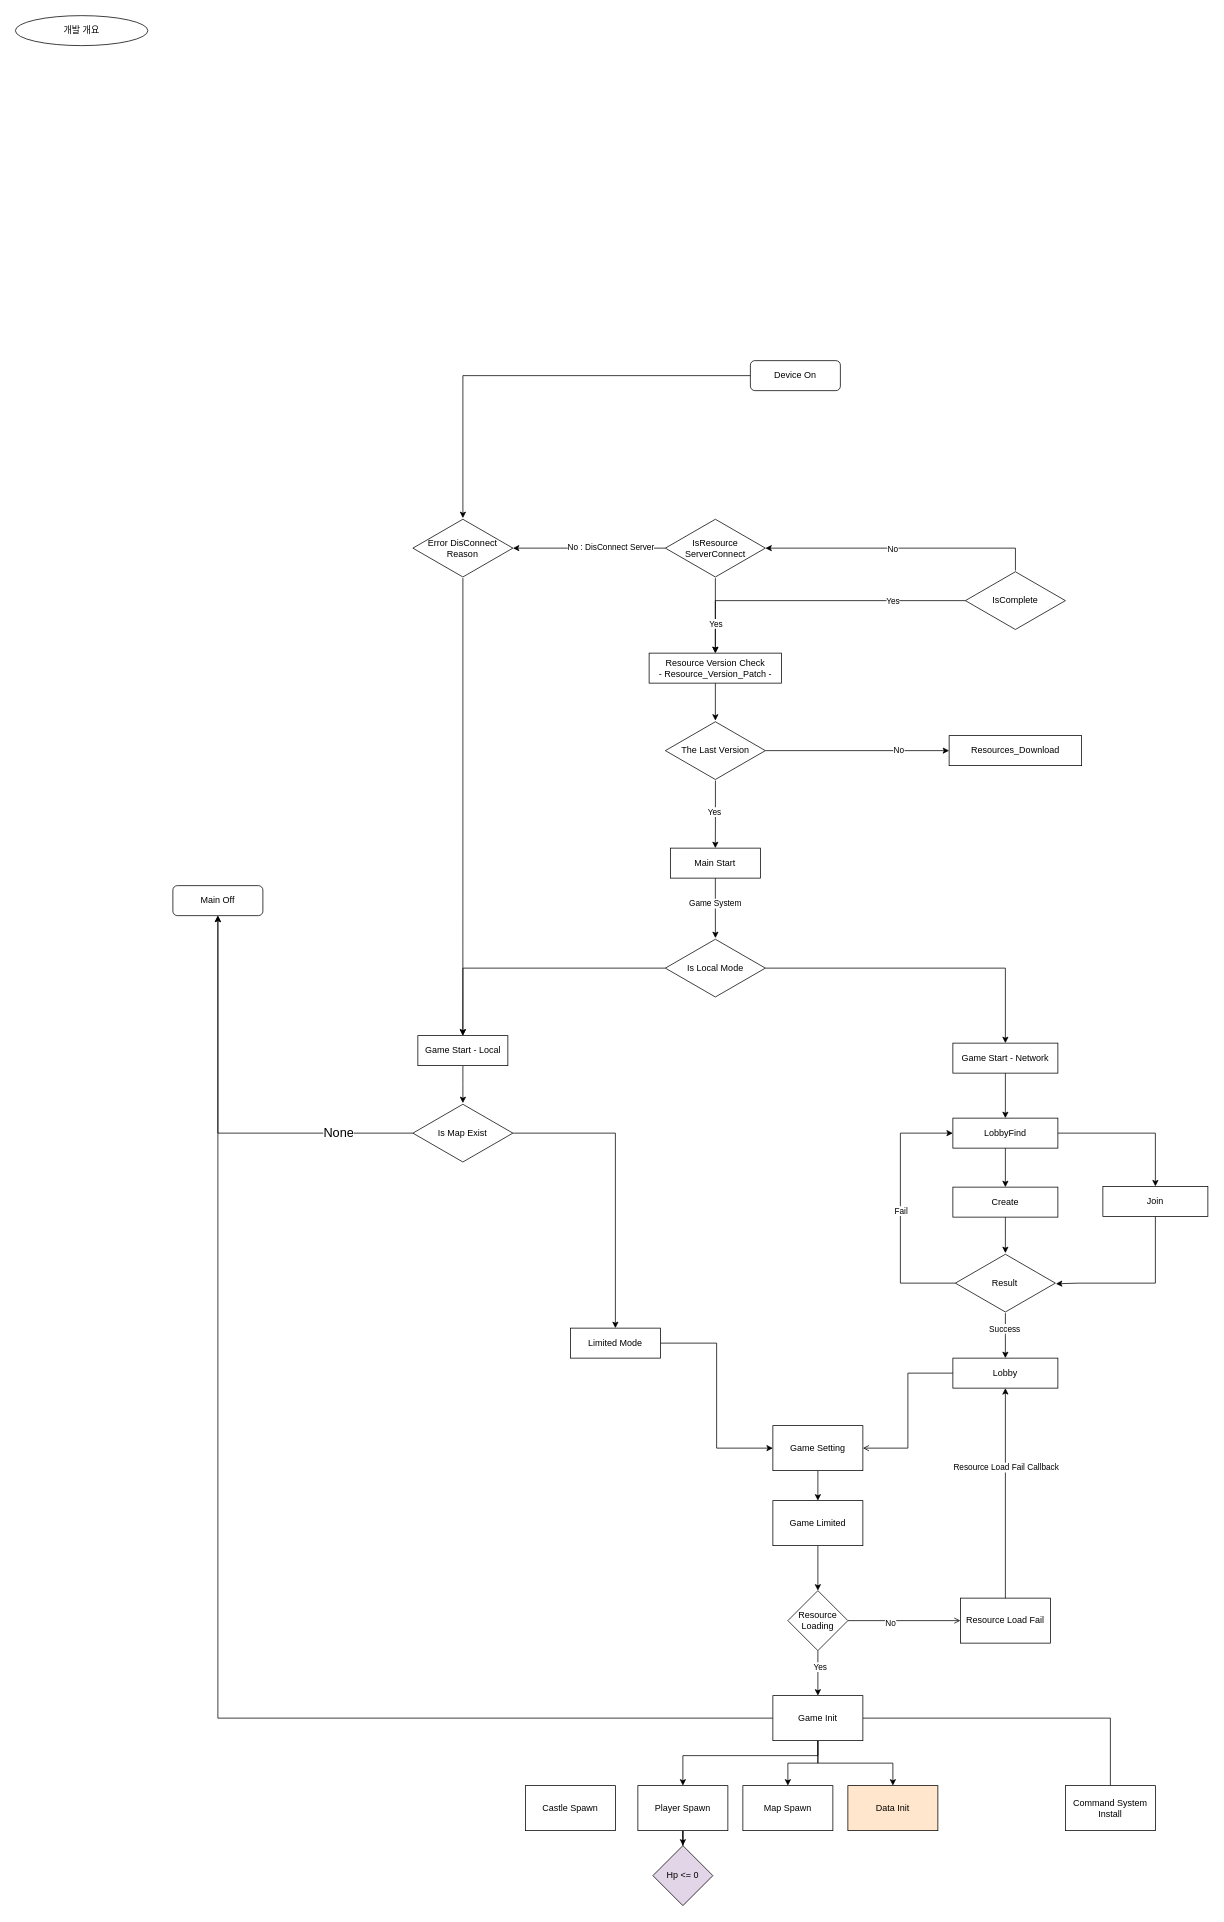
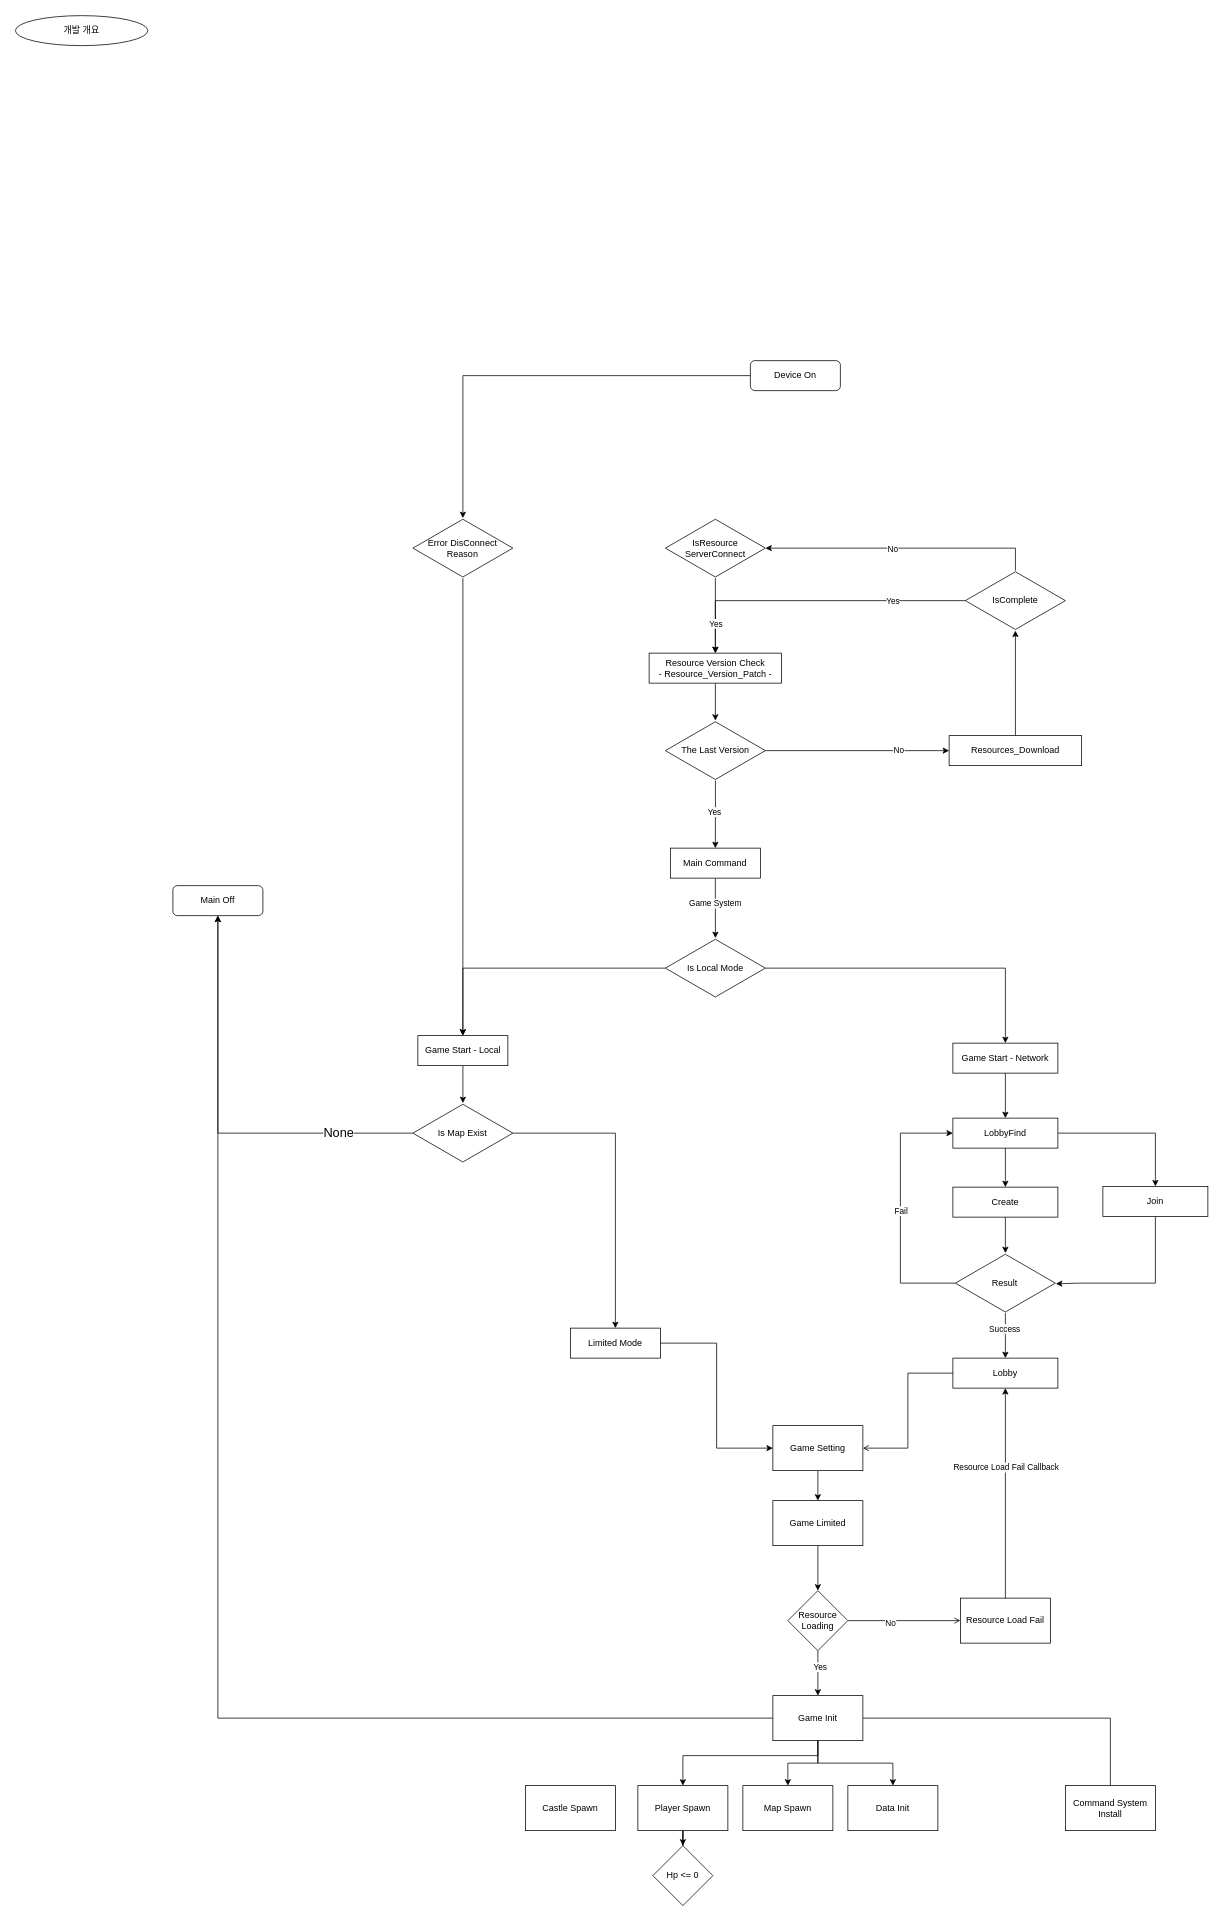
(610, 548) -> none
none -> (1015, 686)
(715, 863) -> (715, 863)
(893, 1808) -> (893, 1808)
(683, 1875) -> (683, 1875)
